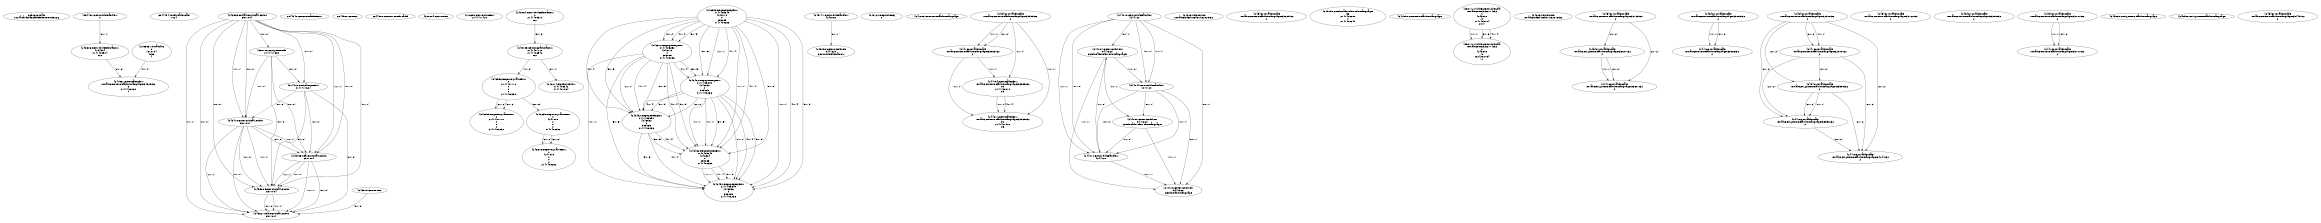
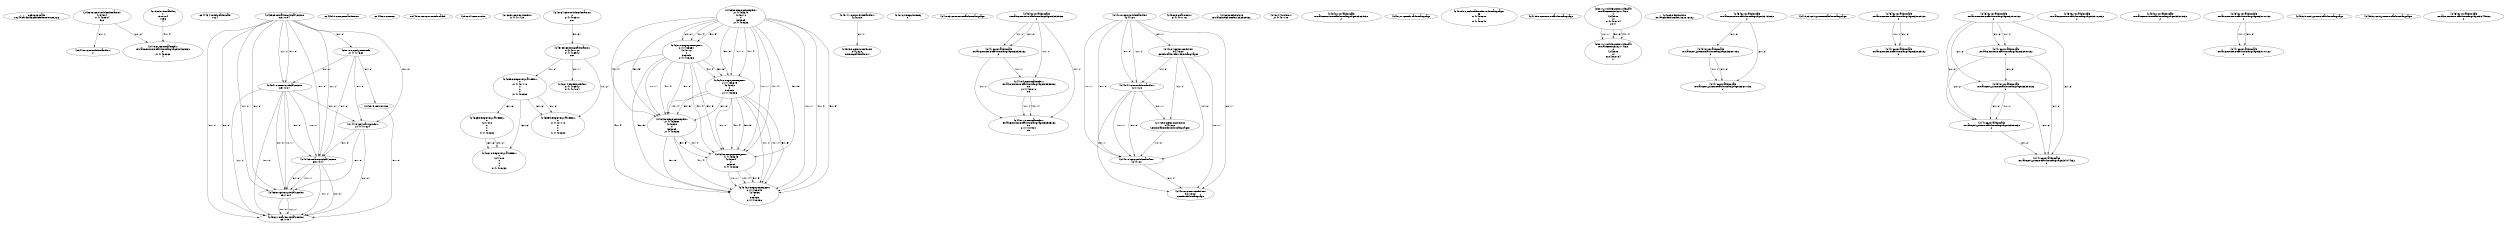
none -> (1179, 16)
none -> (1281, 16)
none -> (1411, 16)
none -> (1823, 16)
(100, 31) -> (97, 35)
(831, 52) -> (857, 52)
none -> (600, 89)
(275, 104) -> (323, 106)
(1097, 106) -> (1203, 119)
(277, 120) -> (367, 79)
none -> (519, 124)
(1160, 155) -> none
